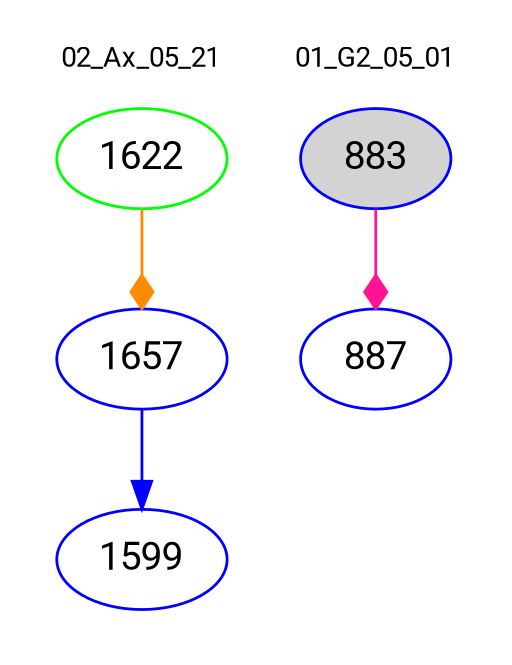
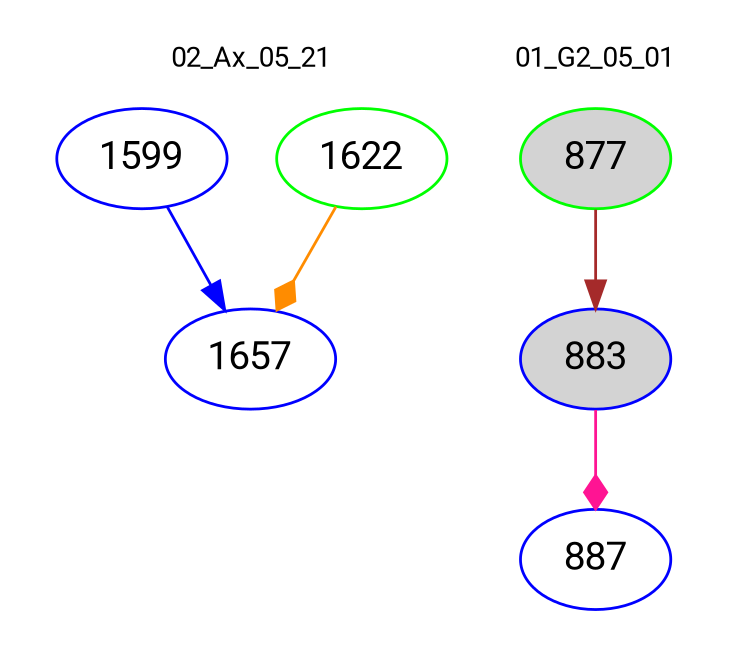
none -> (596, 159)
(142, 446) -> (189, 246)
